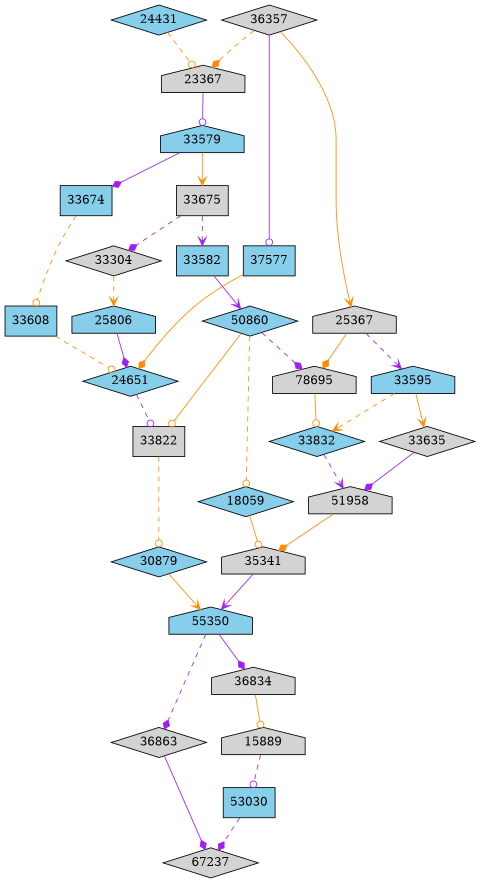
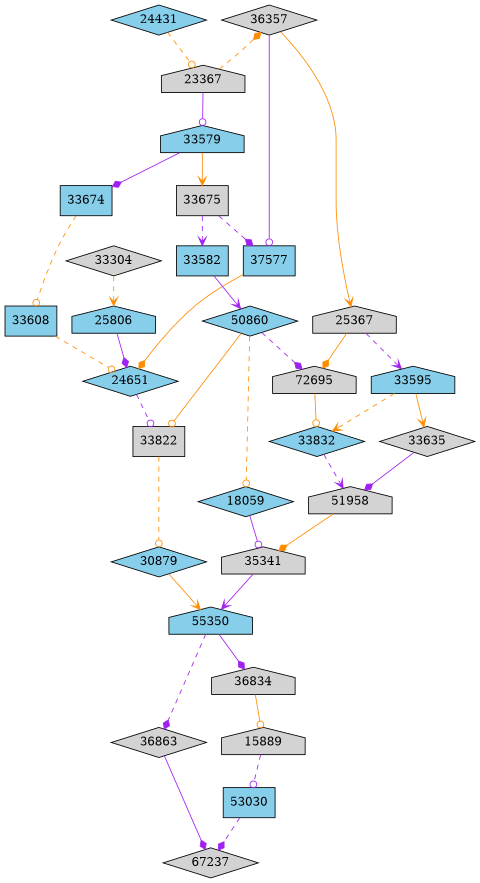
(236, 45) -> (237, 55)
(159, 230) -> (232, 227)
(314, 381) -> (314, 381)
(254, 528) -> (254, 528)
